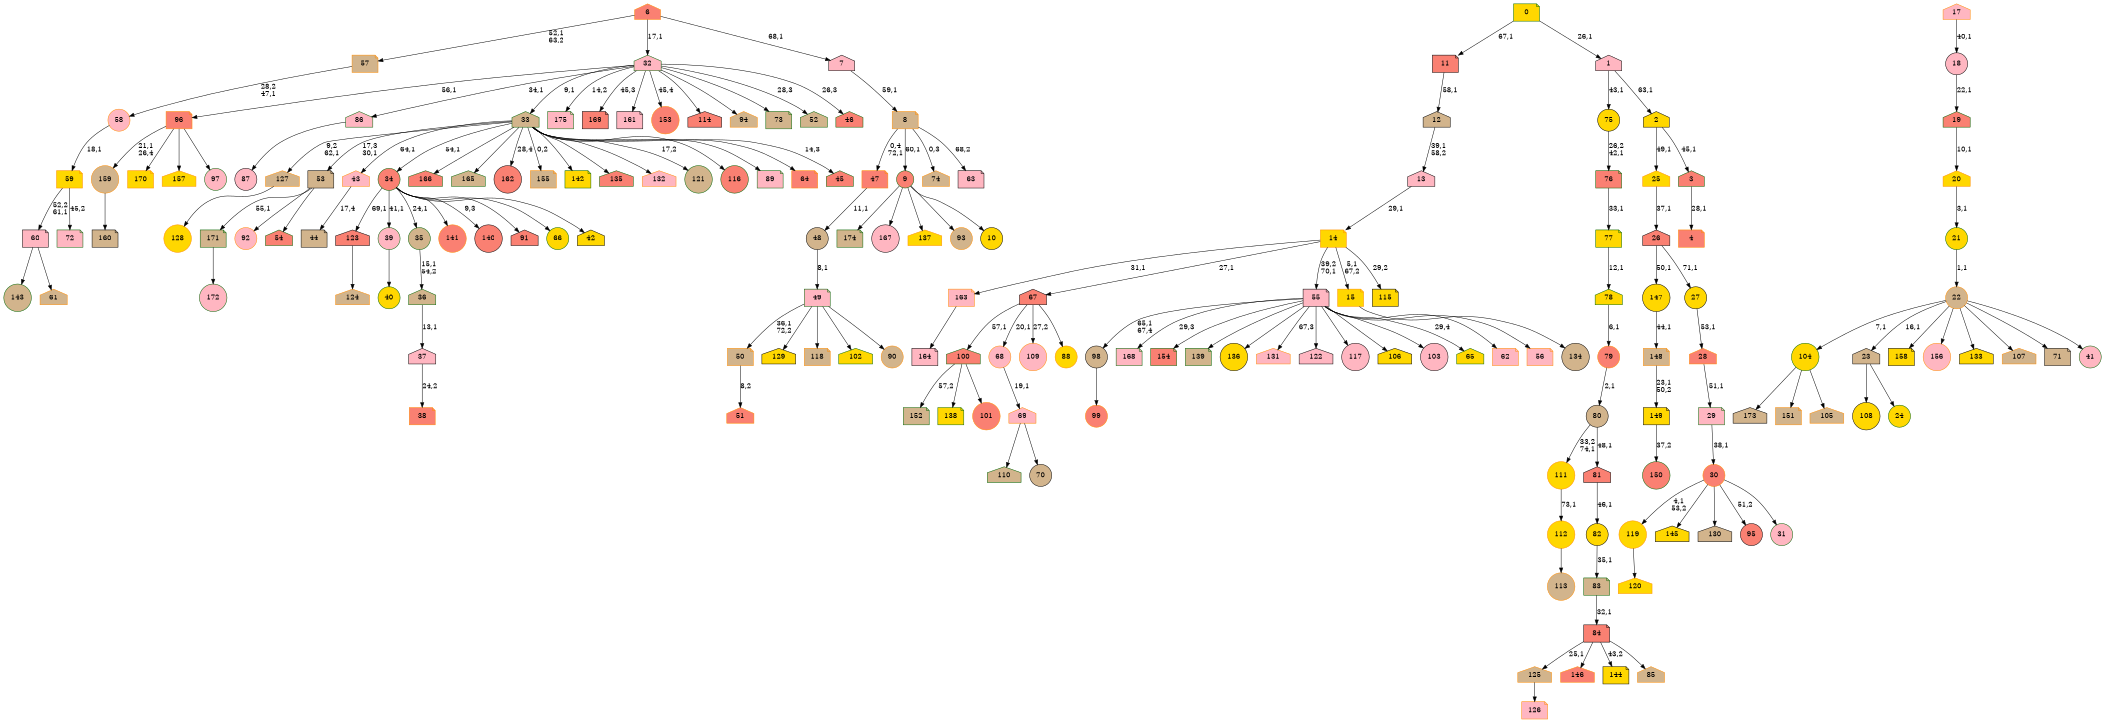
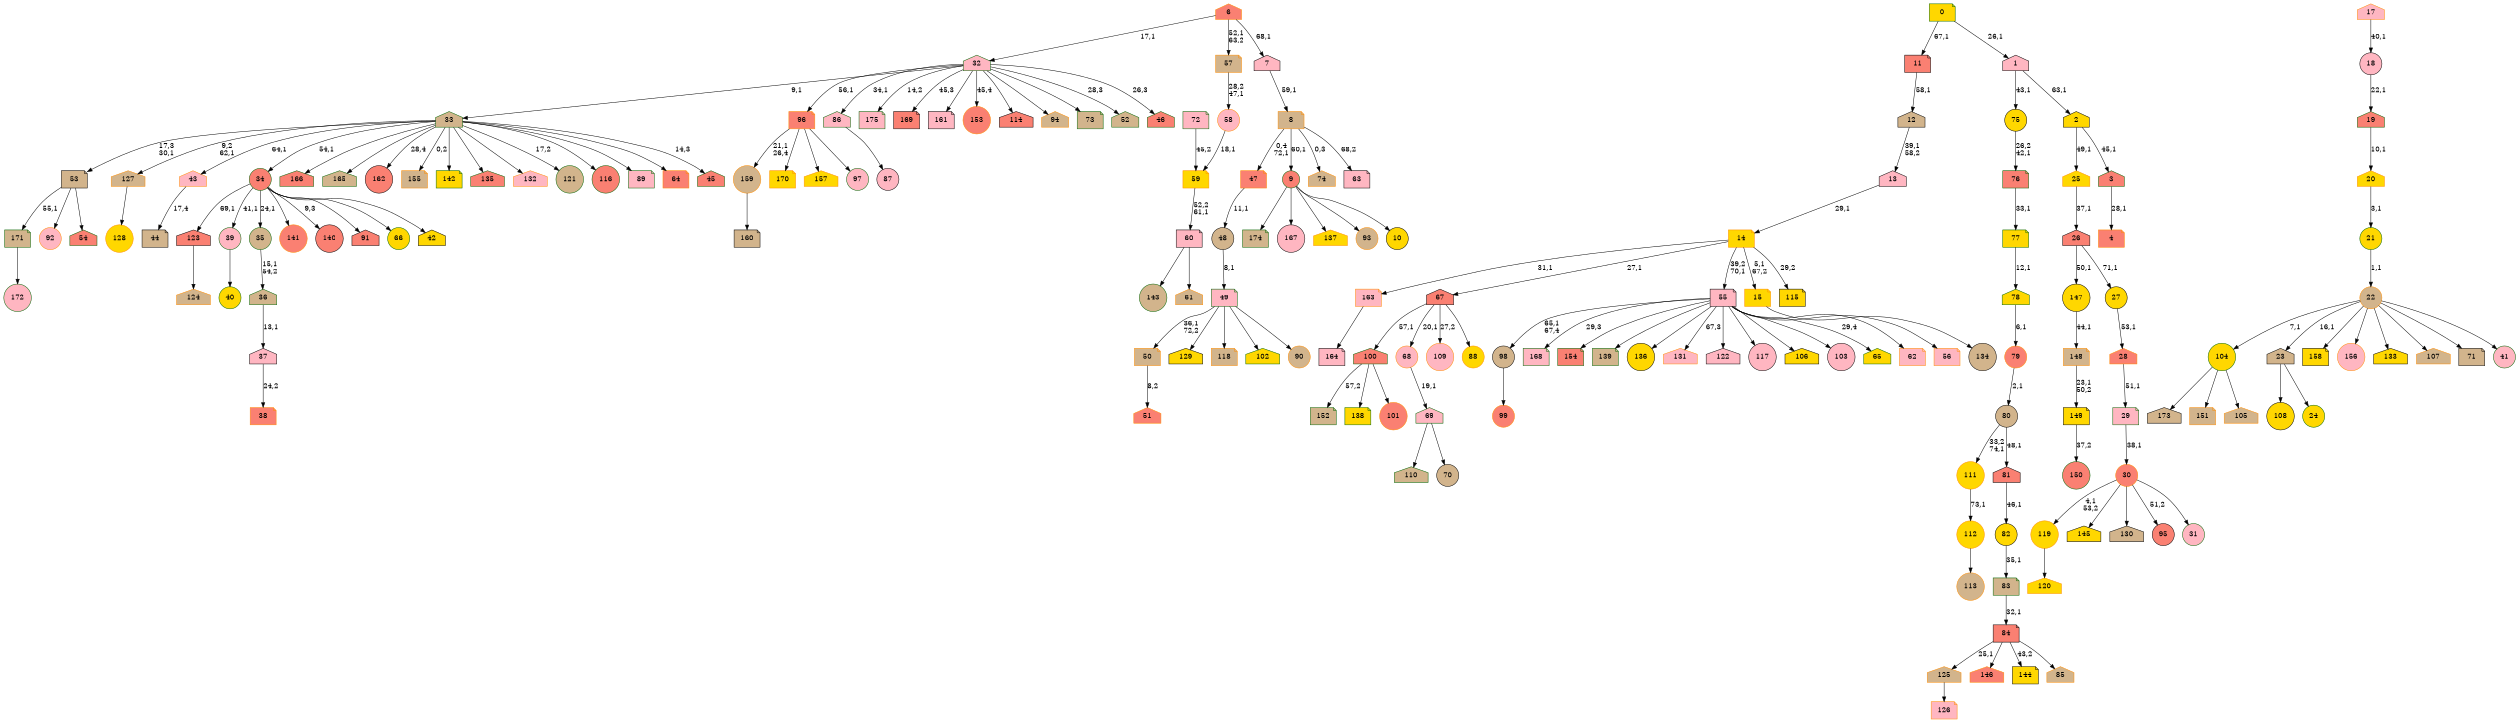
(70, 207) -> (1196, 147)
(1022, 416) -> (1429, 416)
